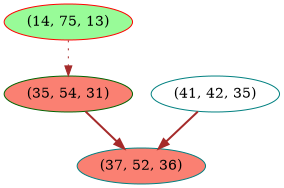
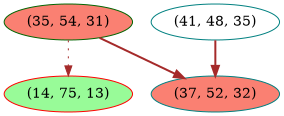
(68, 53) -> (68, 53)
(215, 94) -> (215, 22)
(141, 166) -> (215, 94)
